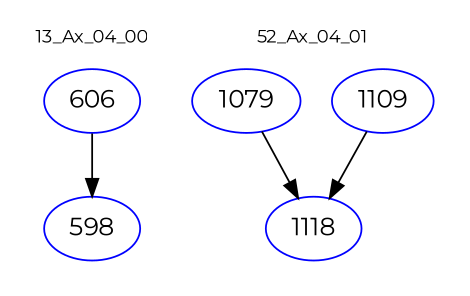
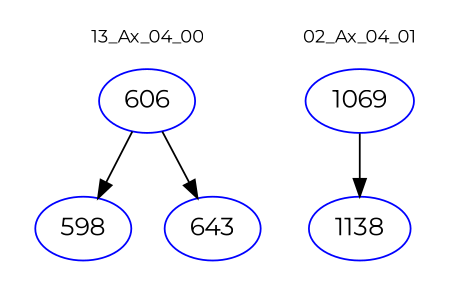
(313, 38) -> (360, 38)
(246, 101) -> (360, 101)
(383, 101) -> none
none -> (213, 229)
(314, 229) -> (360, 229)
